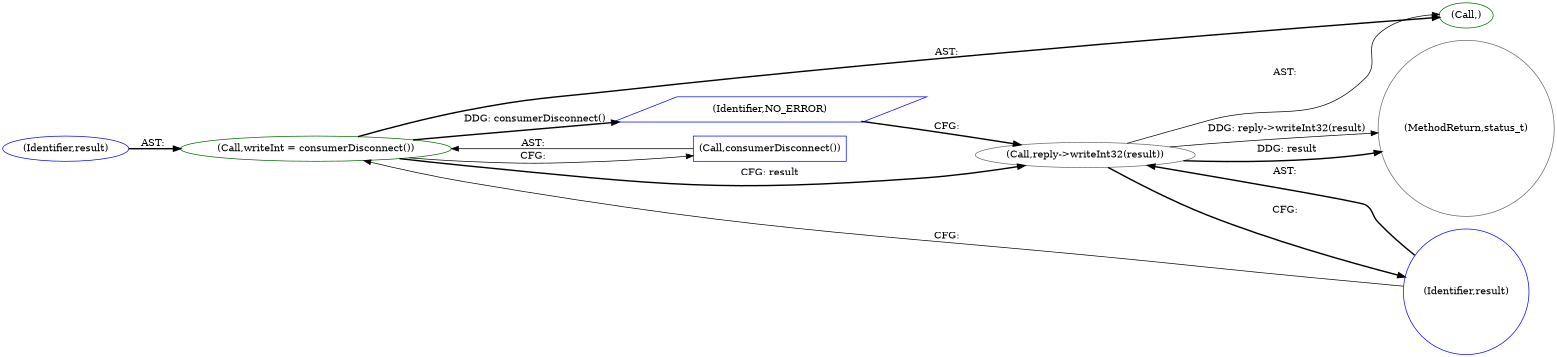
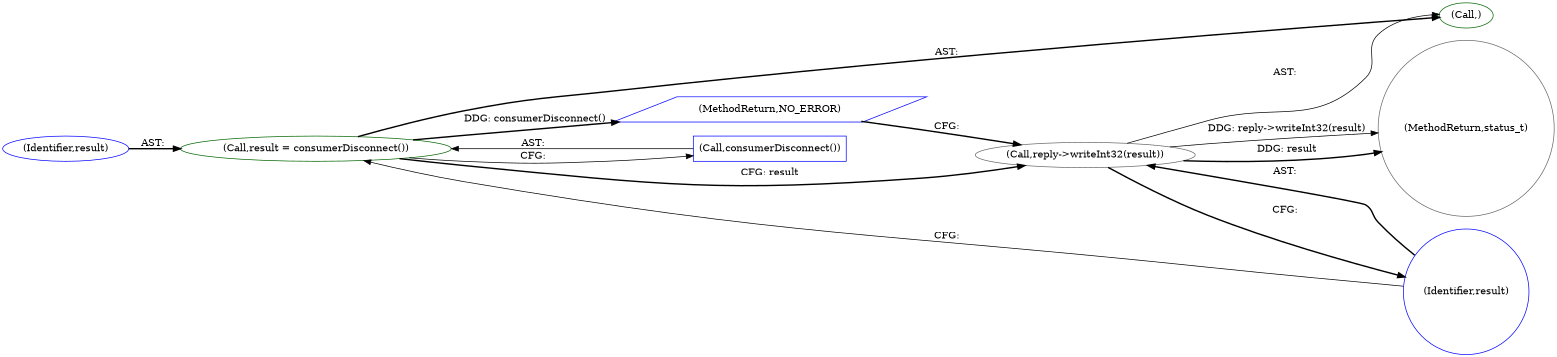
(770, 109) -> (770, 109)
(316, 149) -> (316, 149)
